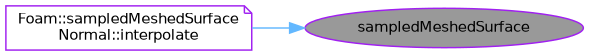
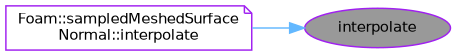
(444, 28) -> (378, 28)
